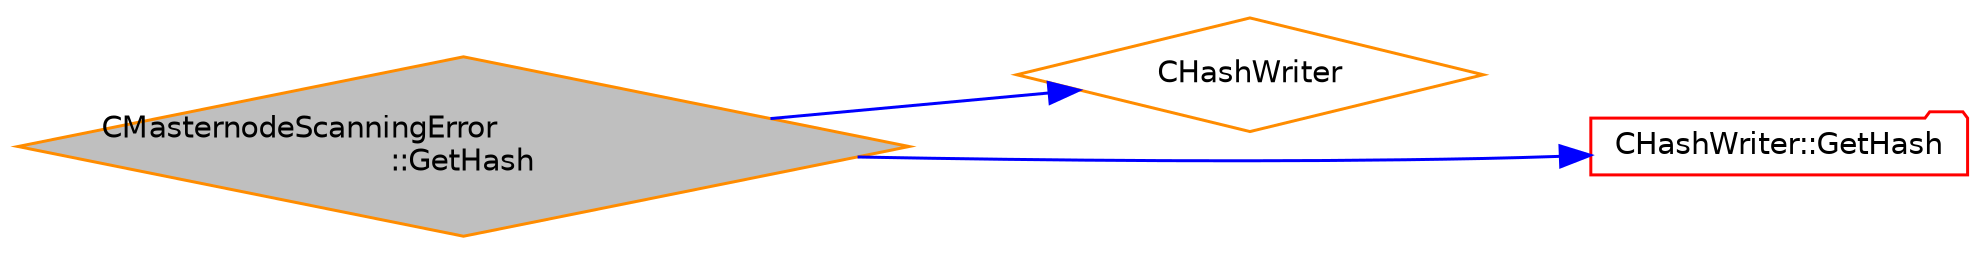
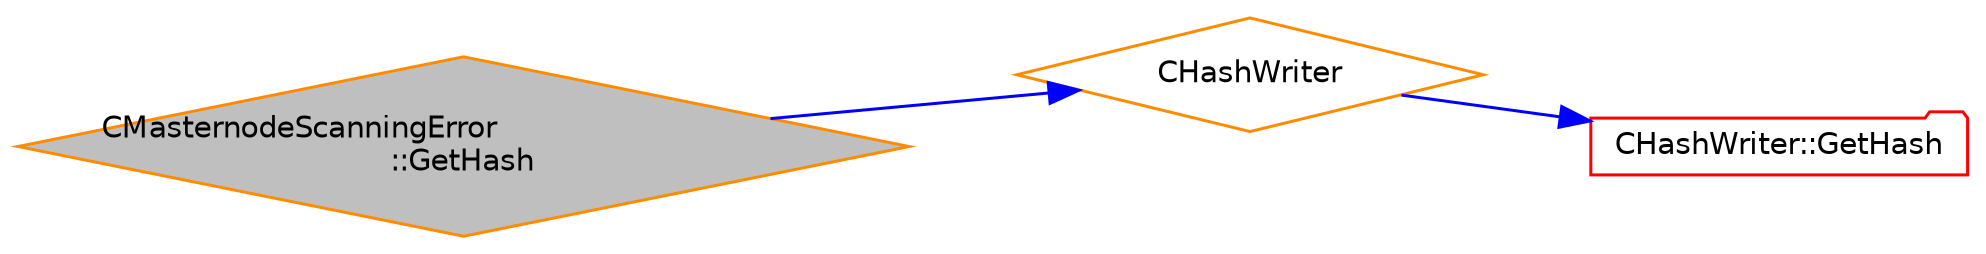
(1209, 161) -> (1480, 106)
